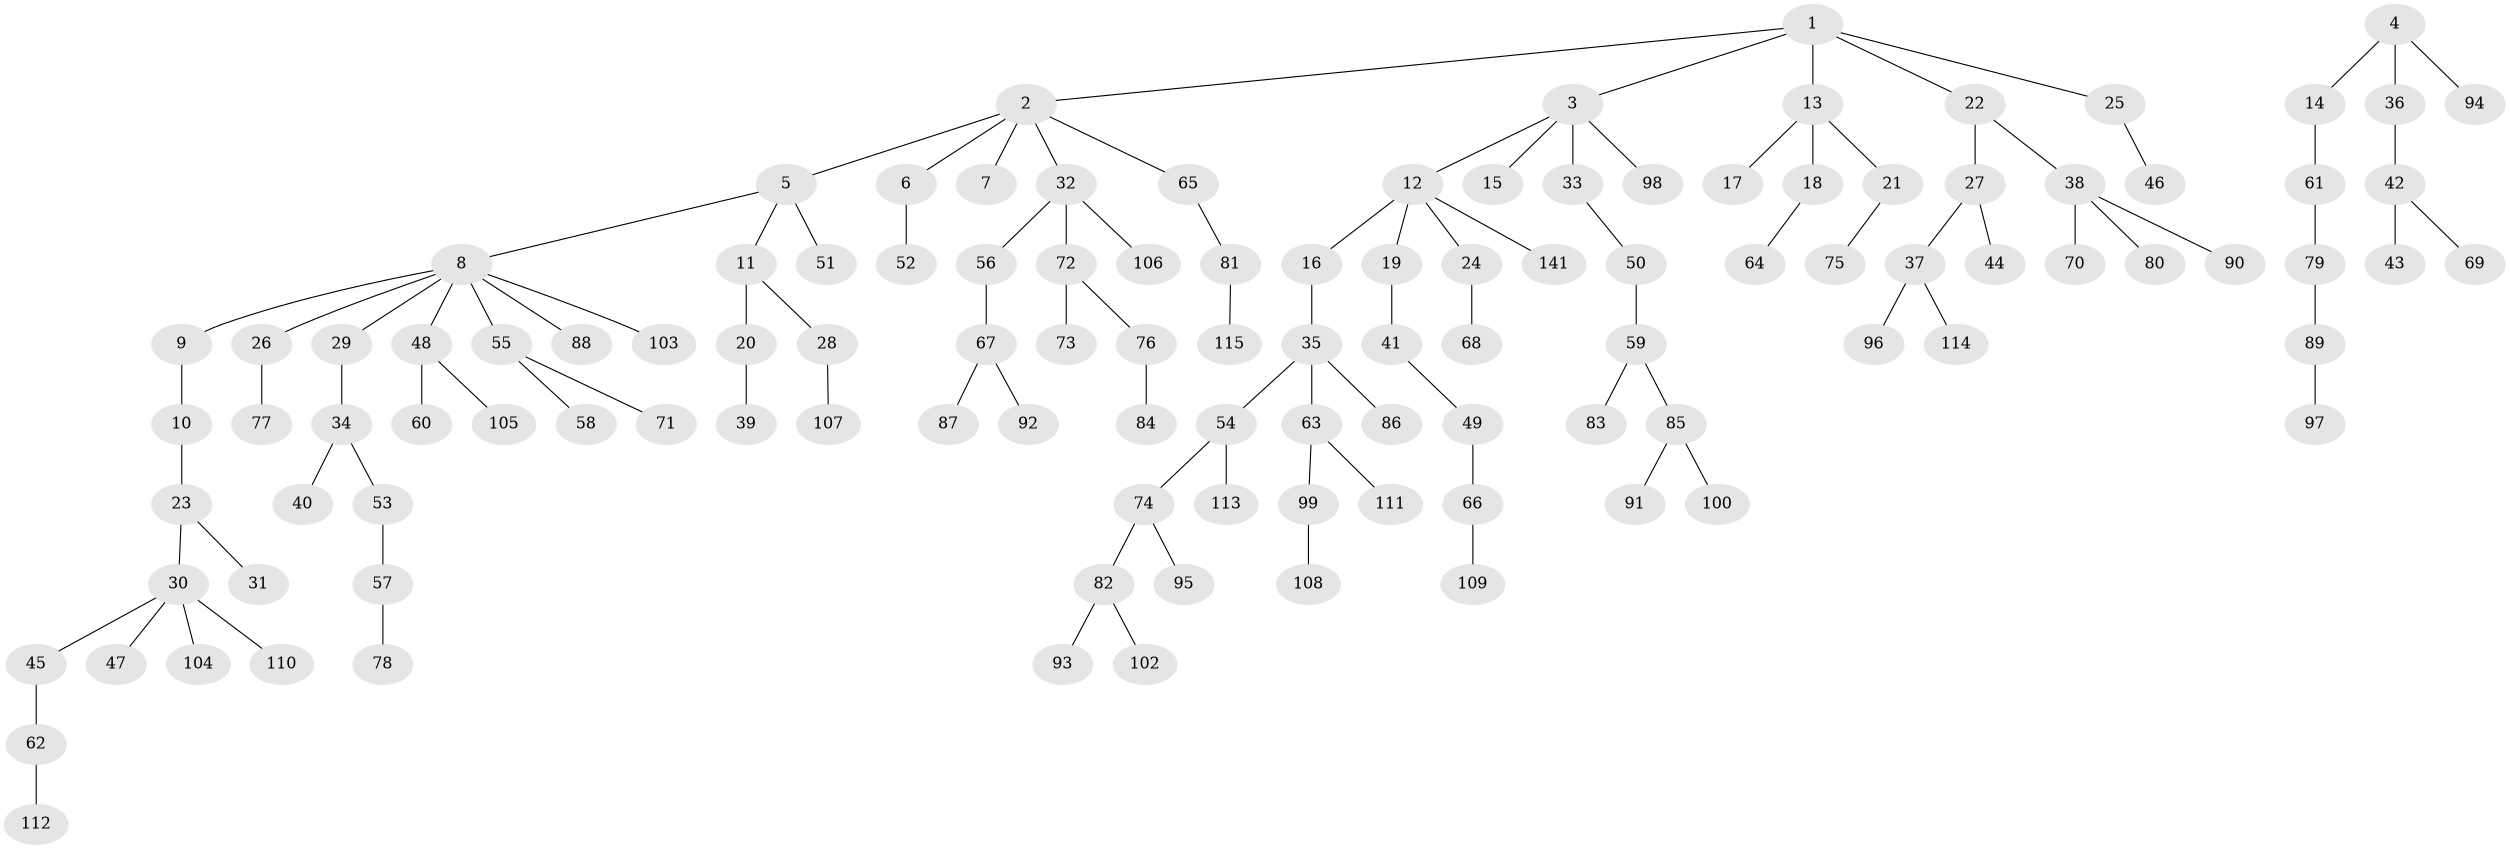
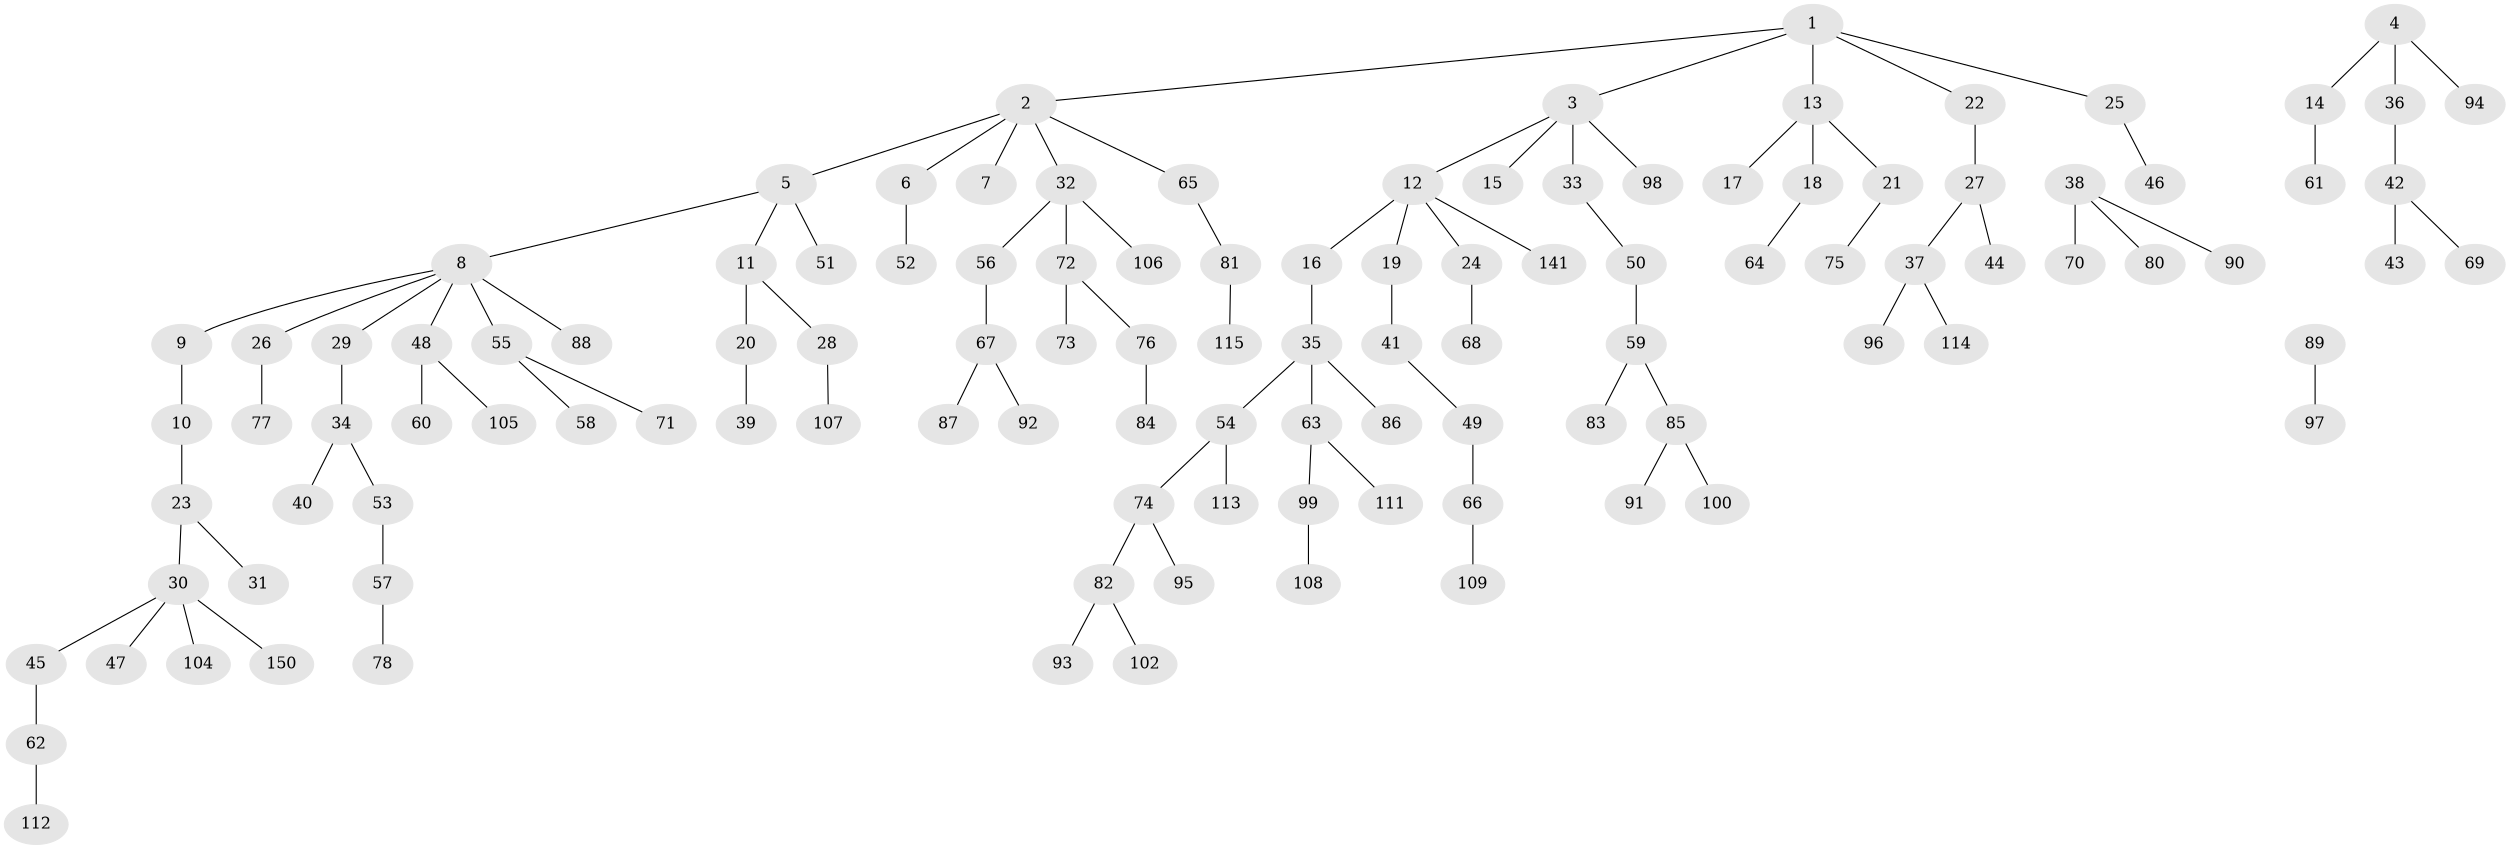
(2025, 144) -> none
(2315, 264) -> none
(664, 344) -> none
(282, 664) -> (282, 664)
